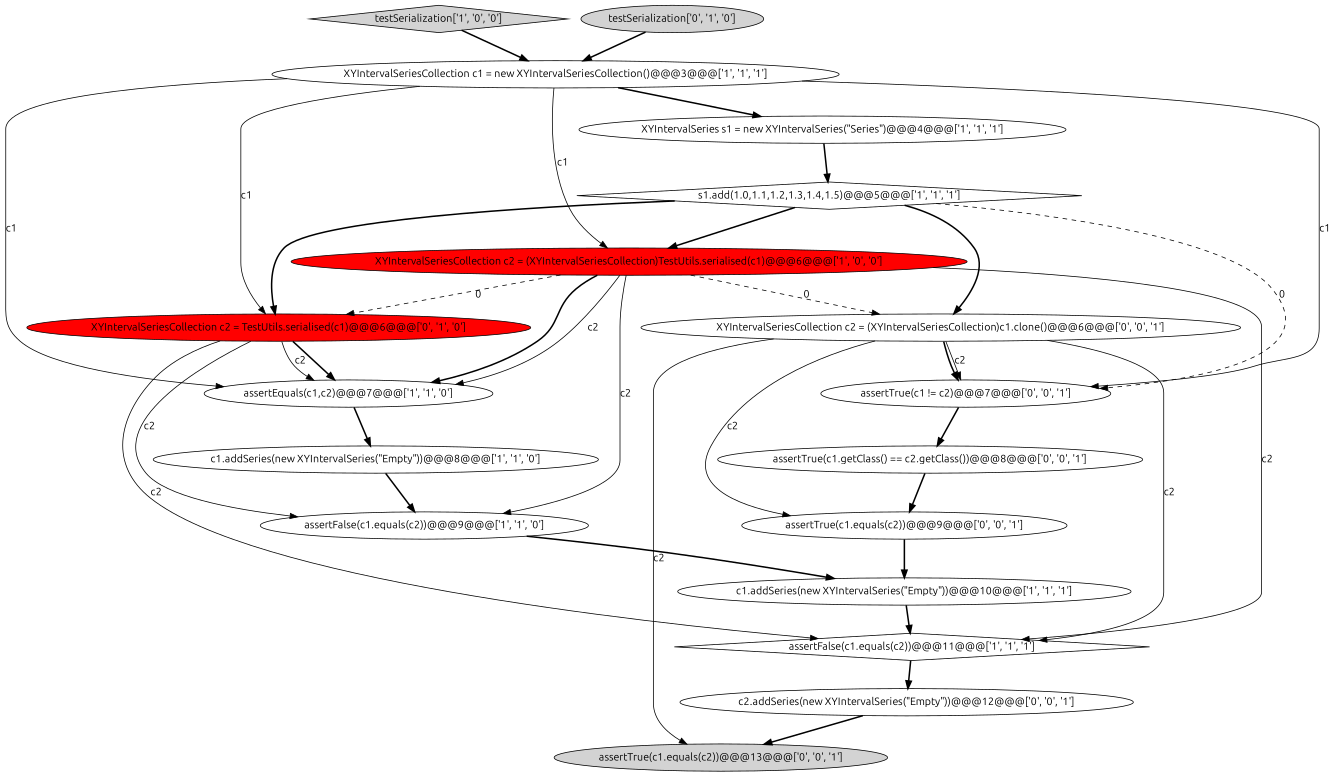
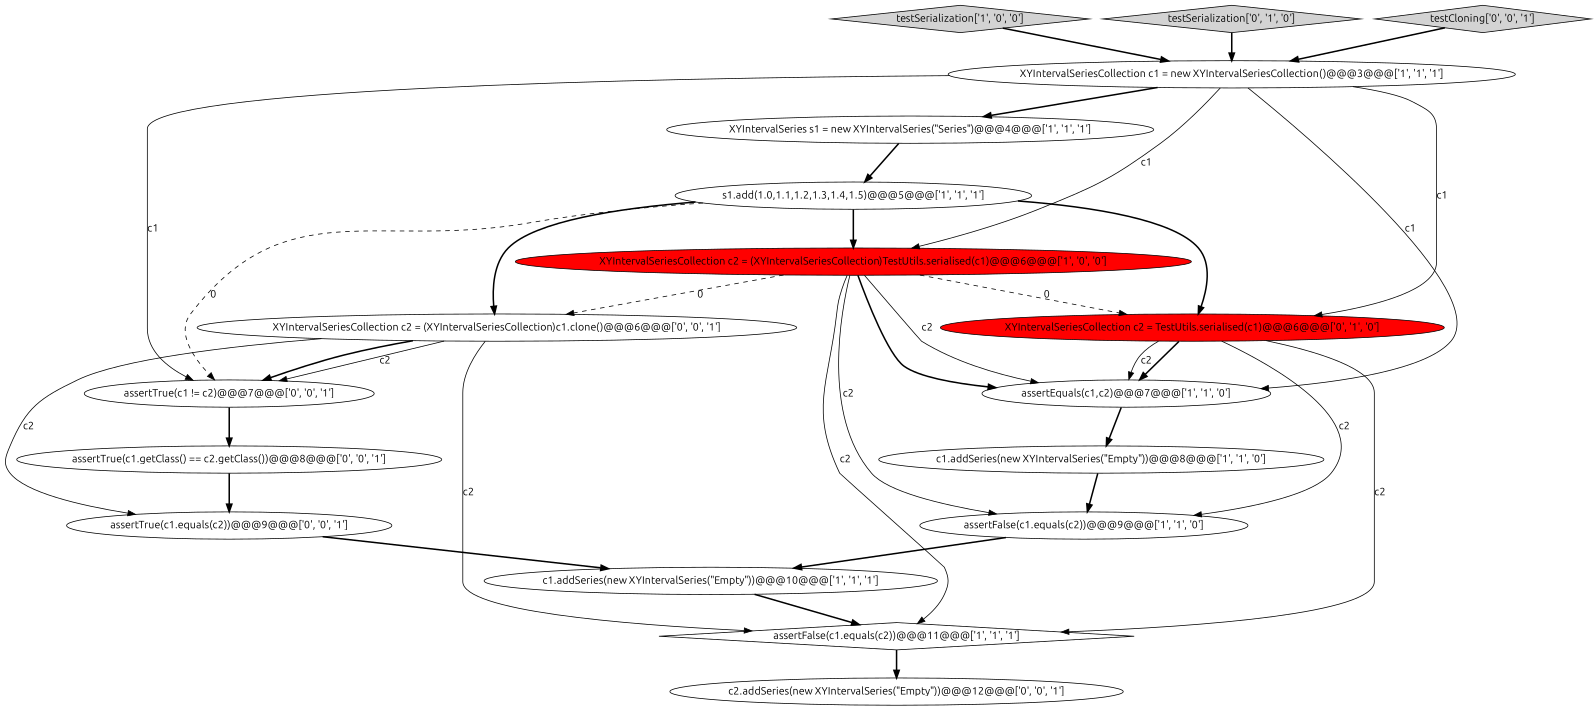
(672, 19) -> (1232, 19)
none -> (1483, 19)
(829, 196) -> (853, 196)
(721, 758) -> none
